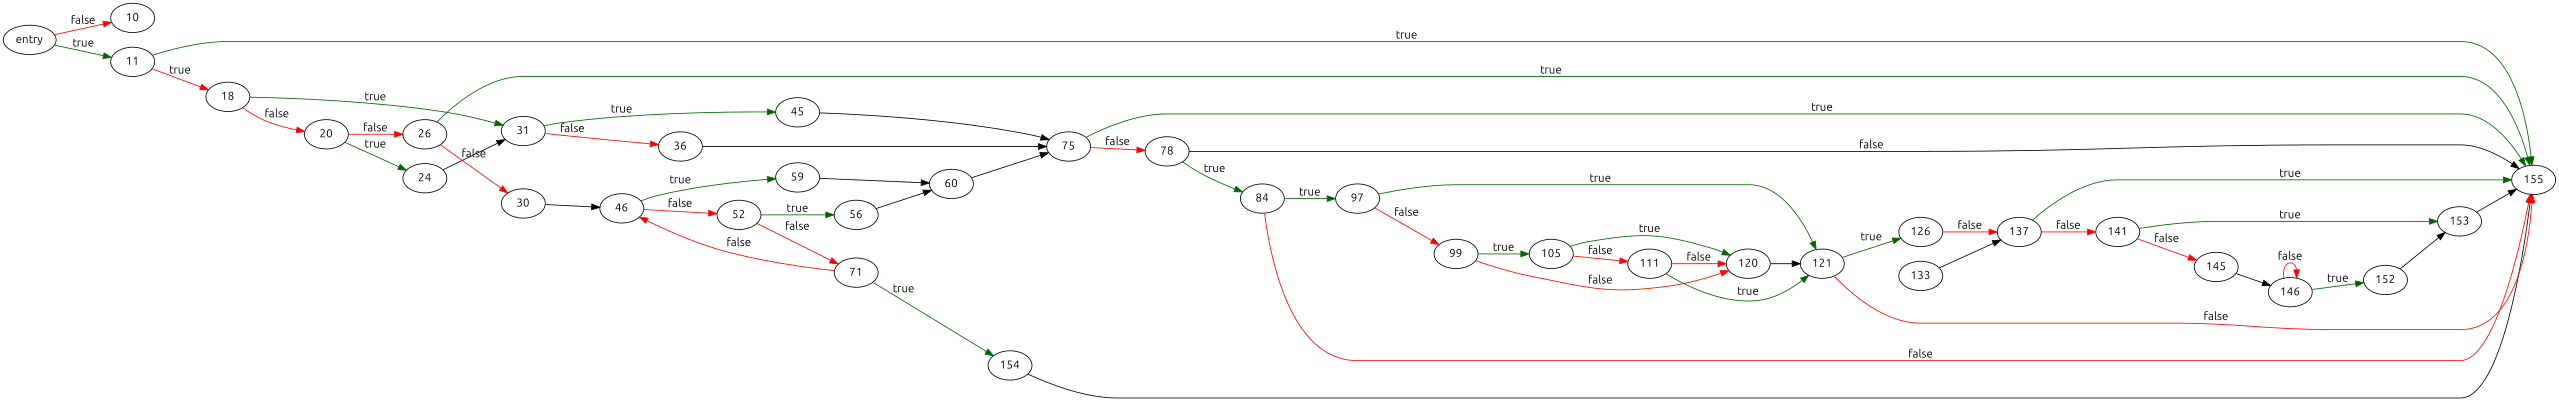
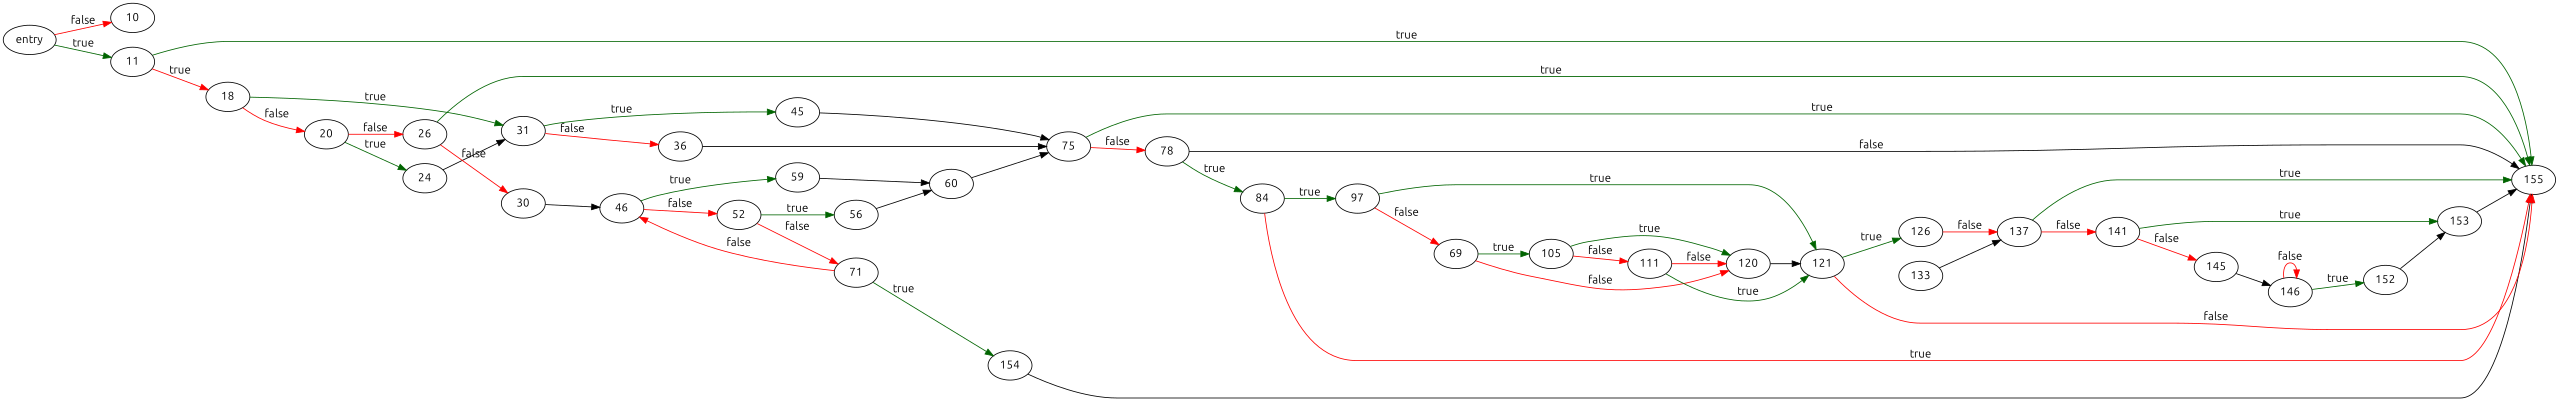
(1456, 254) -> (1456, 254)
(1921, 354) -> (1921, 354)
